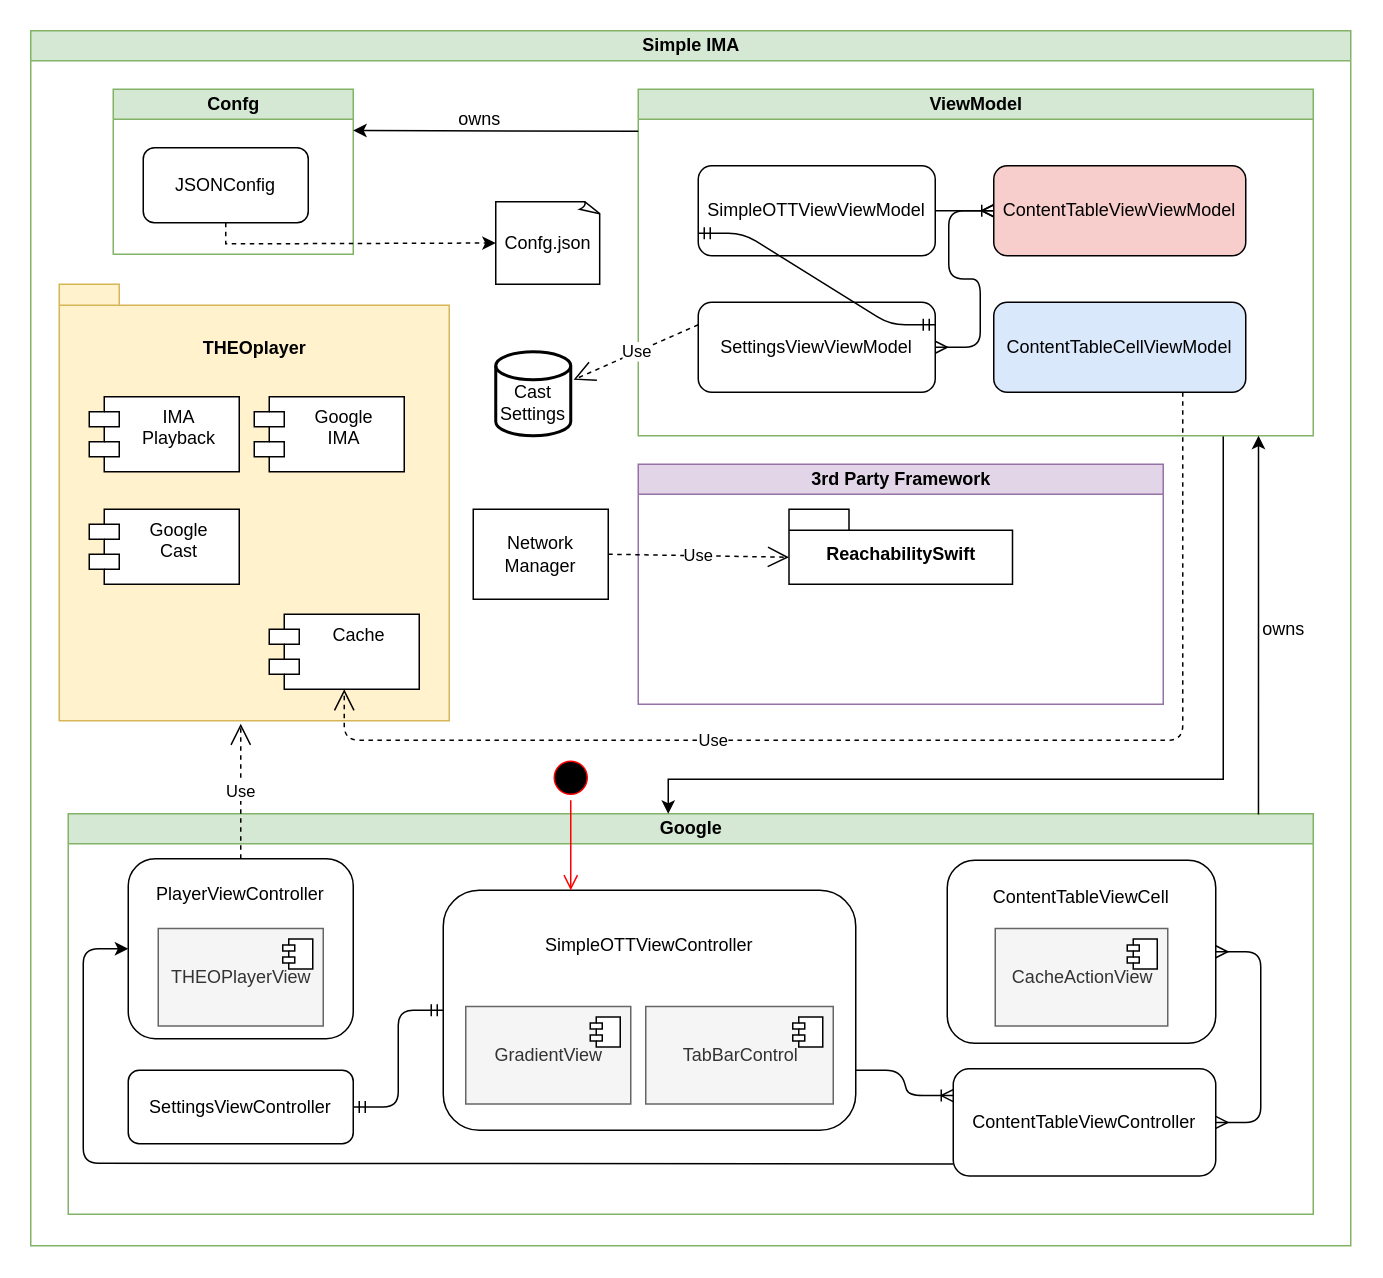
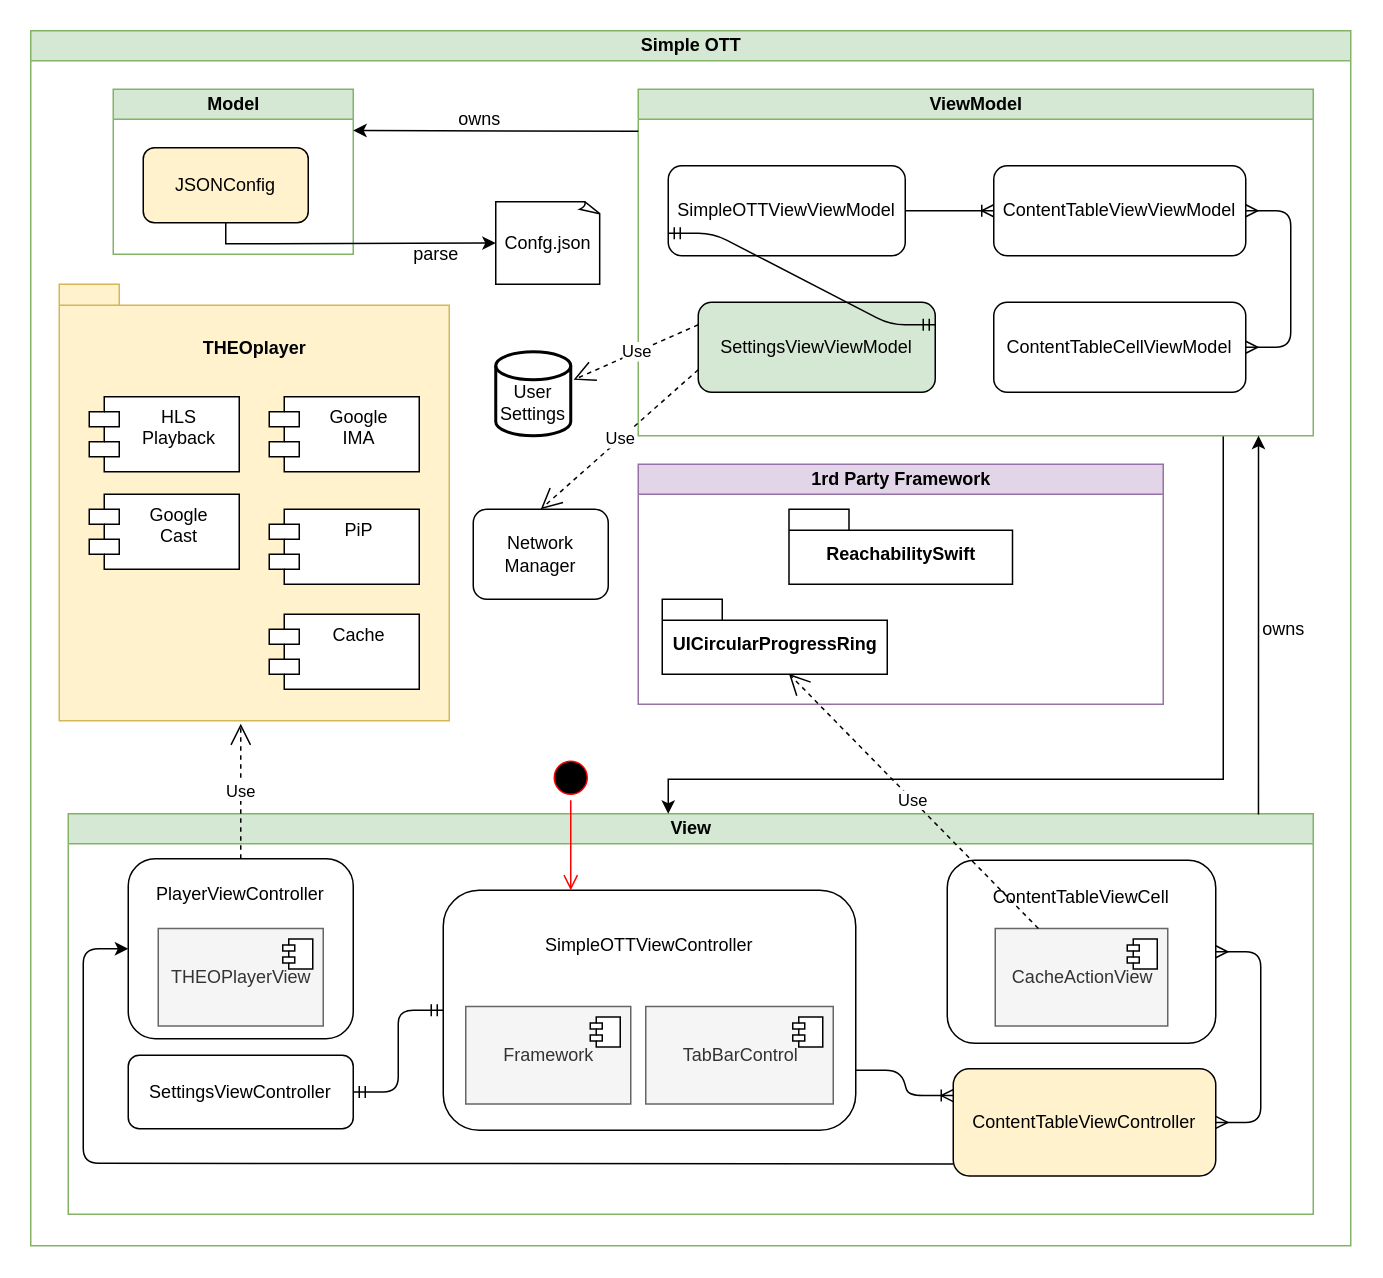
(692, 46) -> (692, 46)
(234, 104) -> (234, 104)
(226, 185) -> (226, 185)
(817, 211) -> (787, 211)
(1120, 211) -> (1120, 211)
(346, 243) -> (346, 243)
none -> (436, 254)
(980, 290) -> (1291, 279)
(817, 347) -> (817, 347)
(1120, 347) -> (1120, 347)
(533, 403) -> (533, 403)
(179, 417) -> (179, 417)
(329, 434) -> (344, 434)
none -> (621, 438)
(902, 479) -> (902, 479)
(164, 547) -> (164, 532)
none -> (344, 547)
(541, 554) -> (541, 554)
(696, 556) -> none
none -> (775, 637)
(915, 740) -> none
none -> (915, 803)
(692, 829) -> (692, 829)
(549, 1055) -> (549, 1055)
(241, 1107) -> (241, 1092)
(1085, 1122) -> (1085, 1122)
